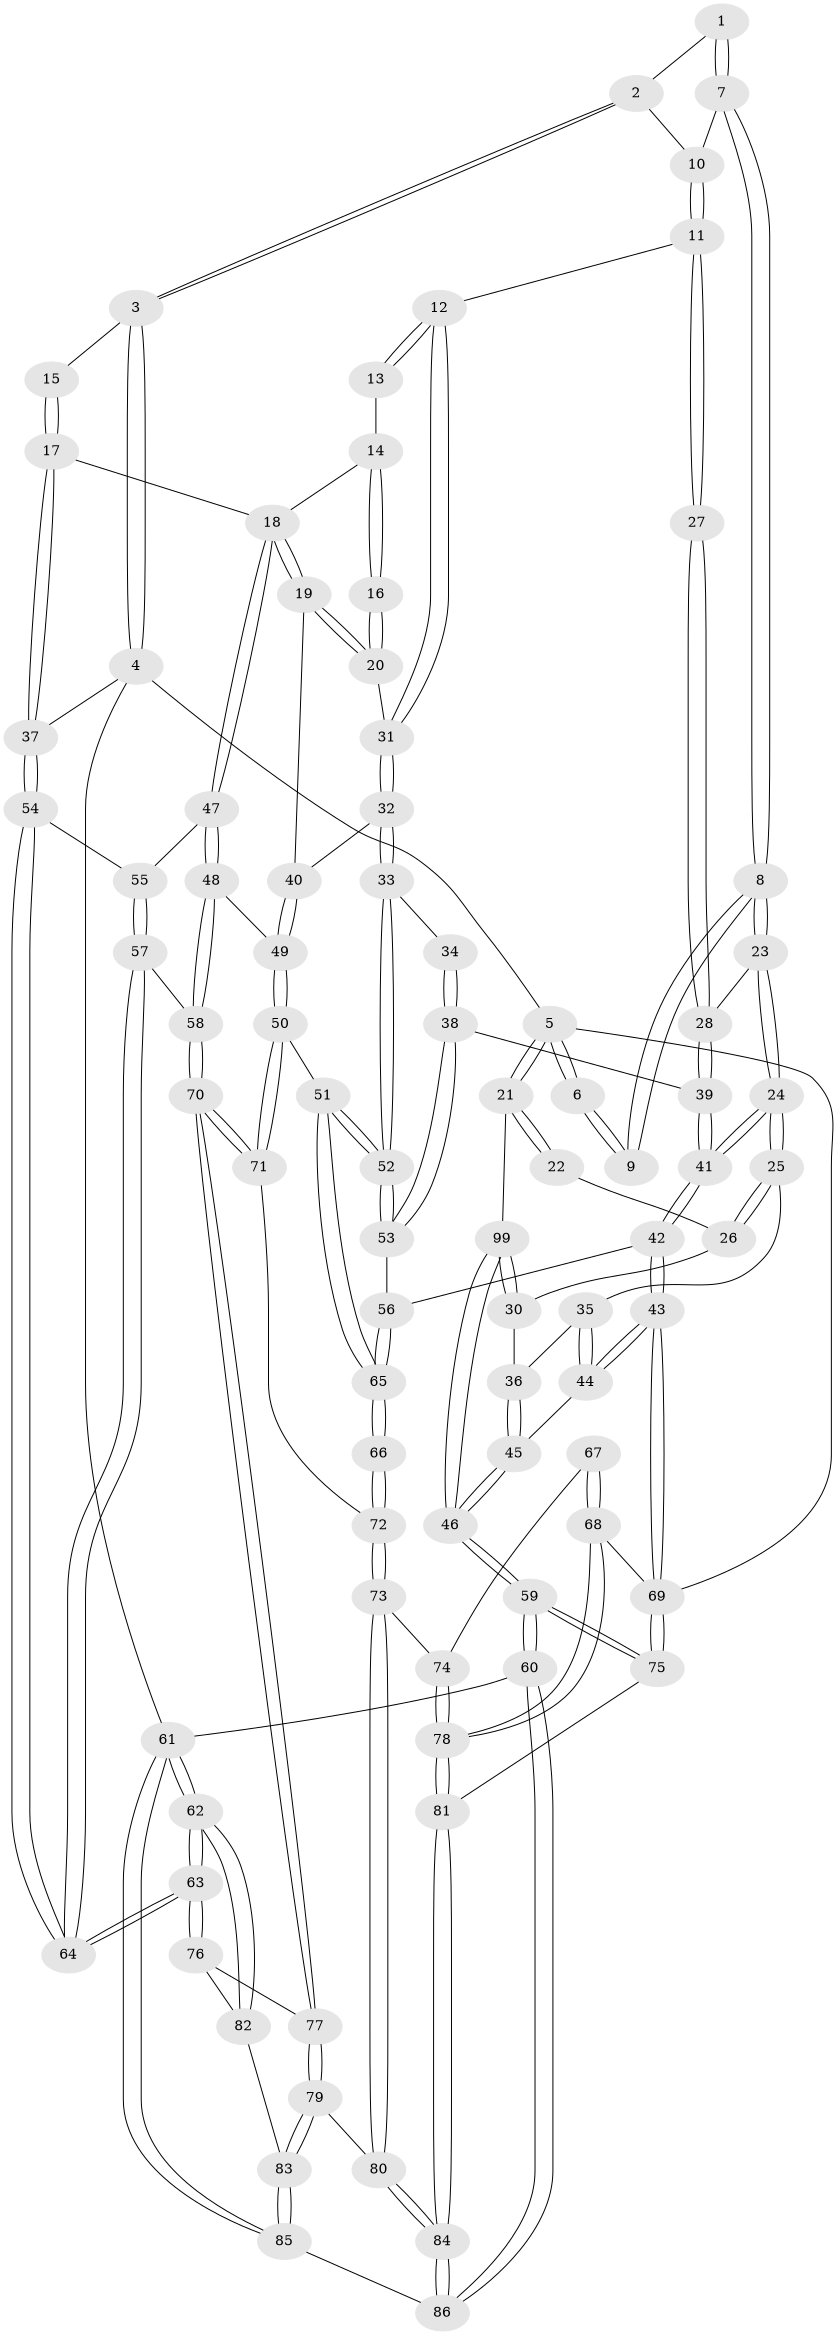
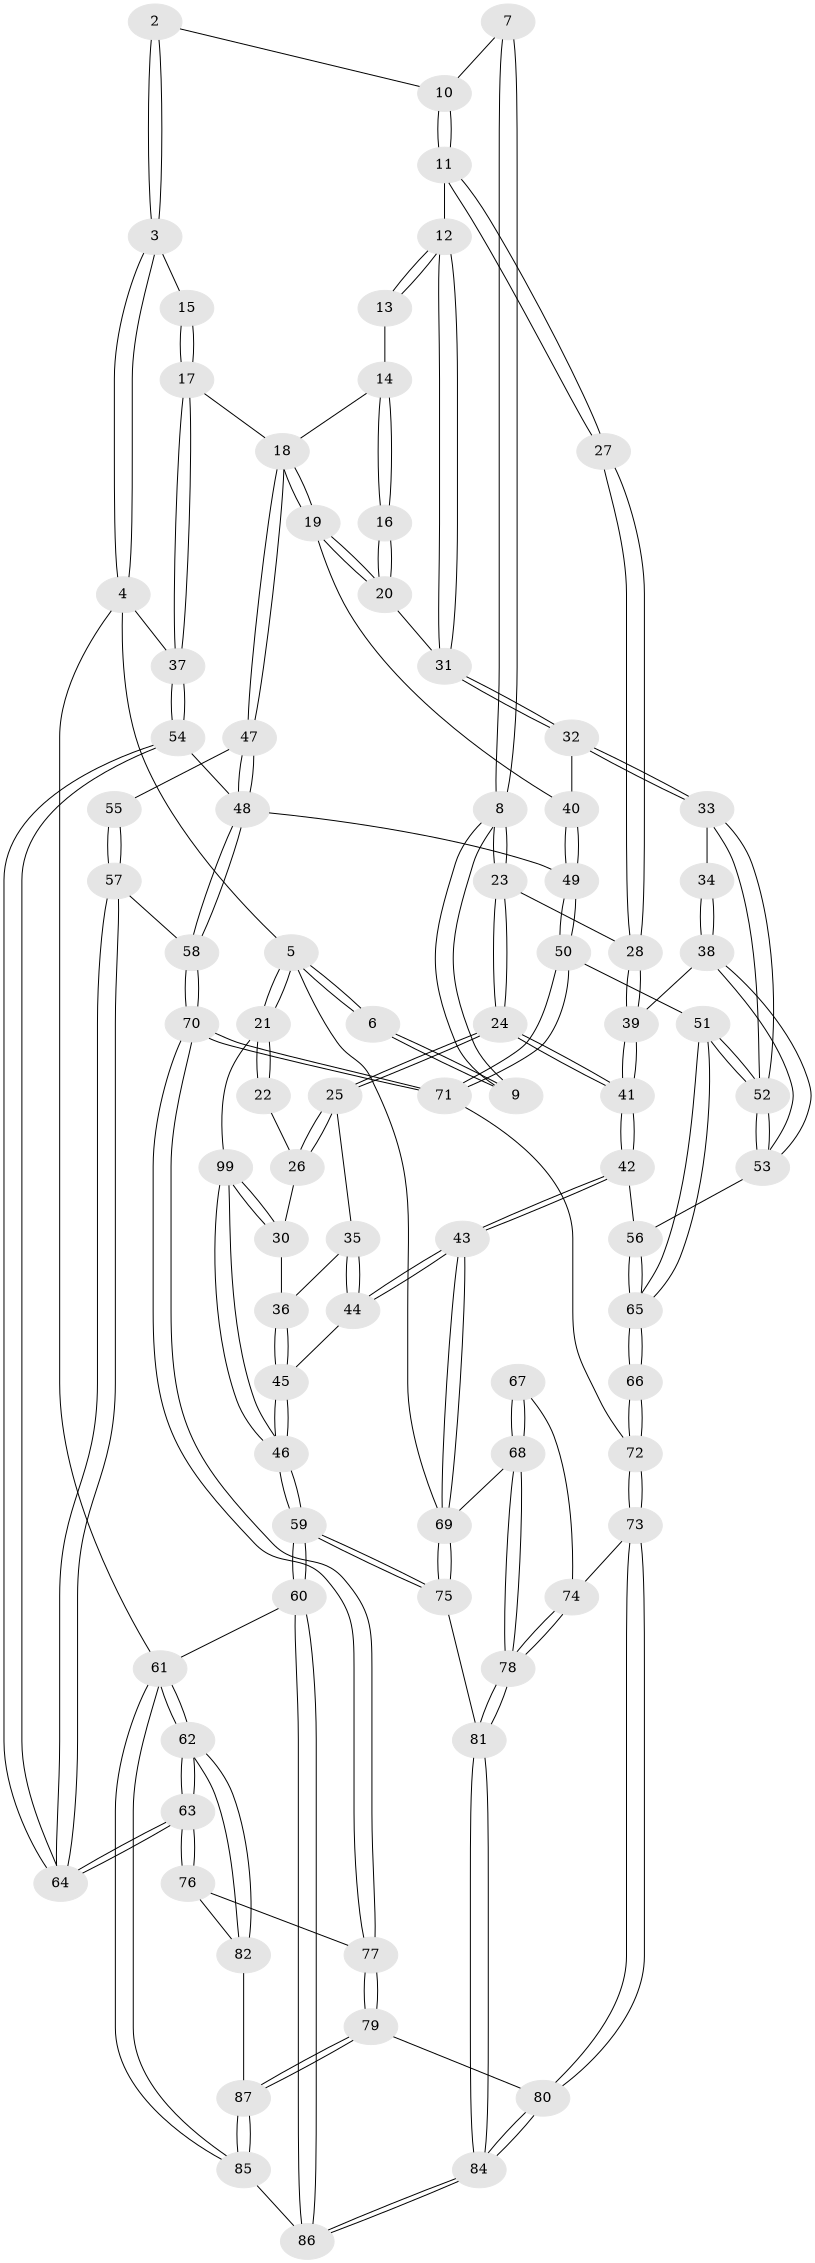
(722, 22) -> none
(78, 841) -> (210, 774)
(284, 2170) -> (244, 2098)
